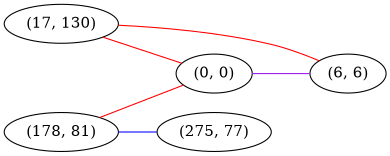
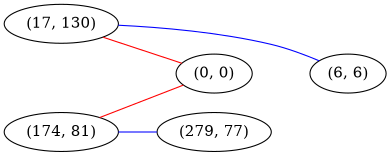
(220, 35) -> (220, 35)
(281, 74) -> none
(61, 132) -> (61, 132)
(214, 132) -> (214, 132)
